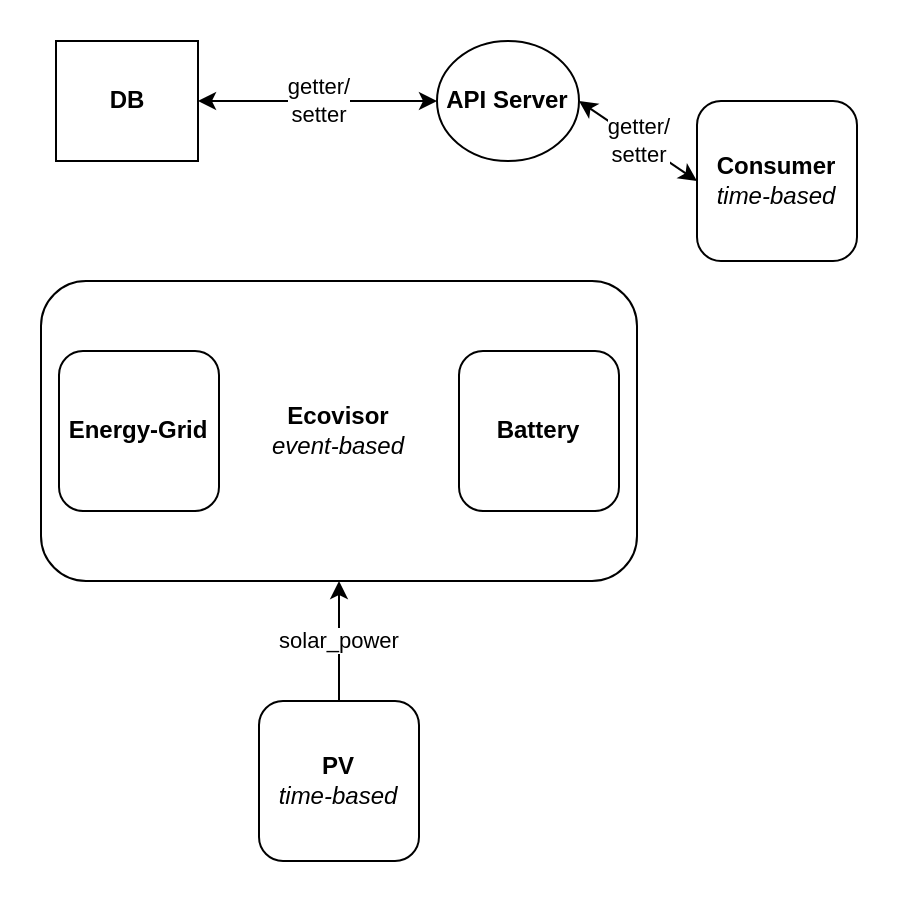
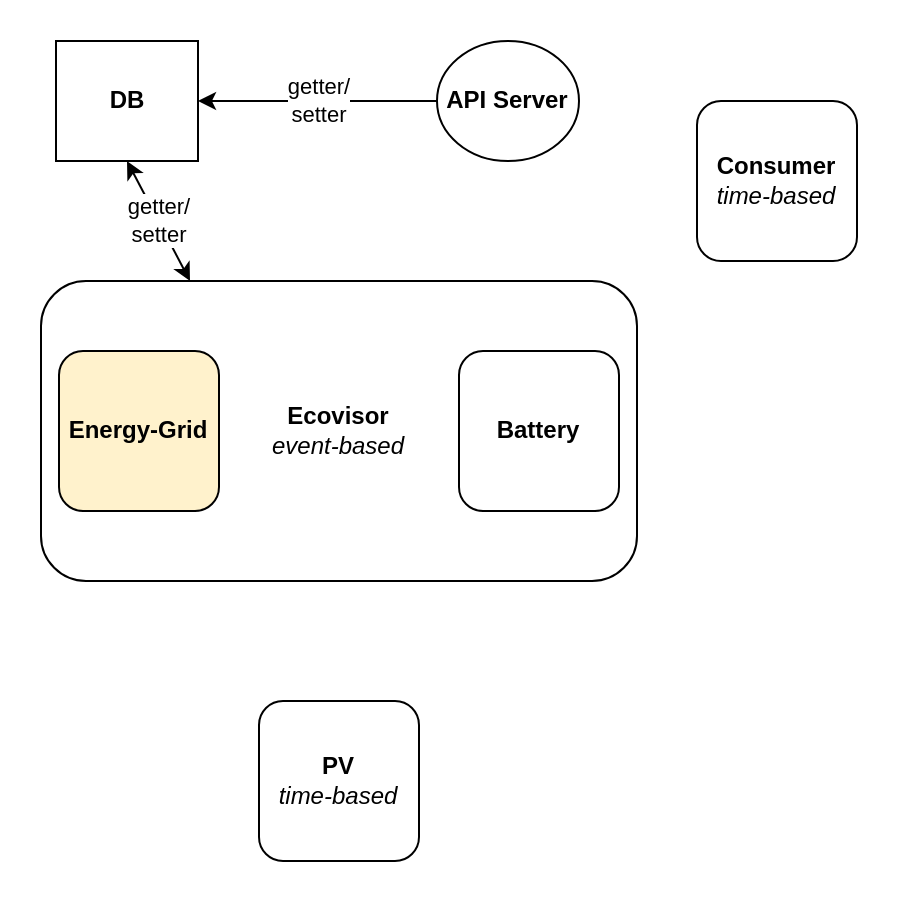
(422, 101) -> (427, 101)
(664, 159) -> none
none -> (173, 248)
(139, 431) -> (139, 431)
(339, 648) -> none
